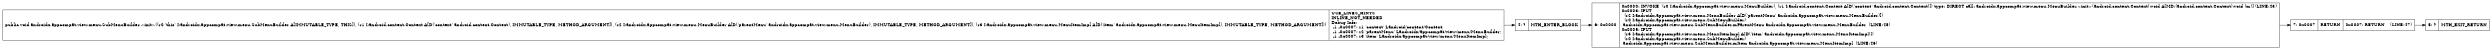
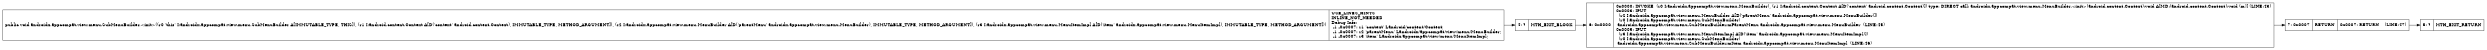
(1554, 25) -> (1552, 25)
